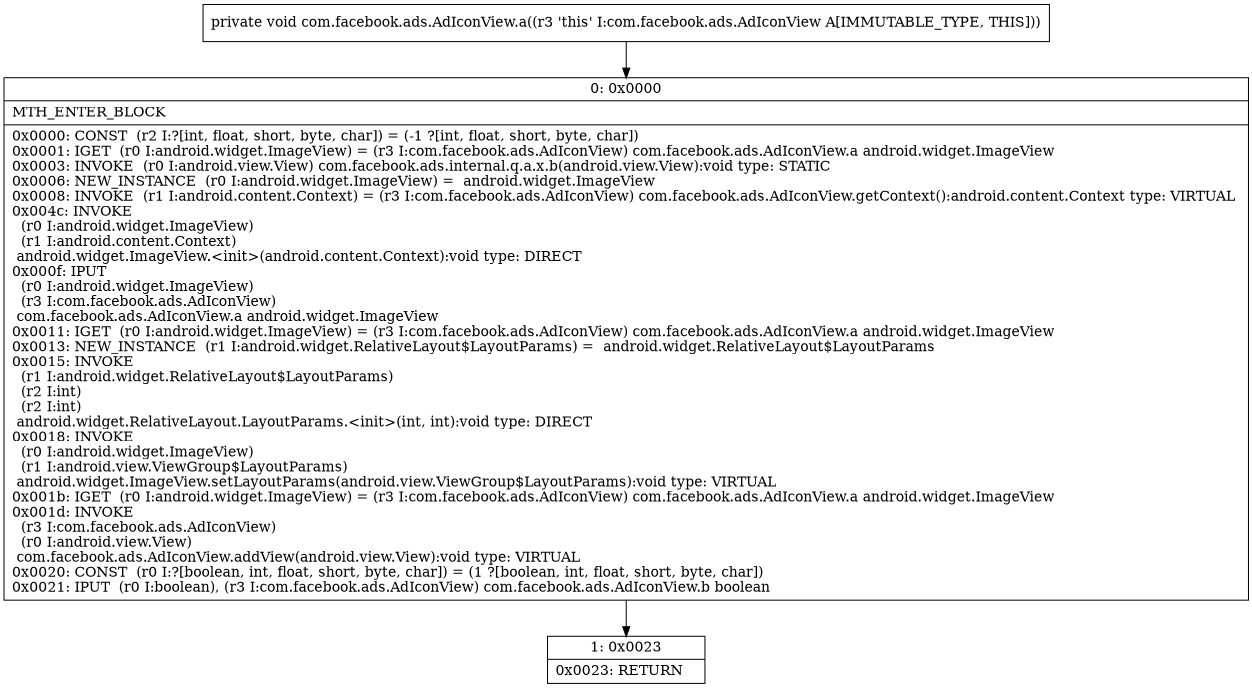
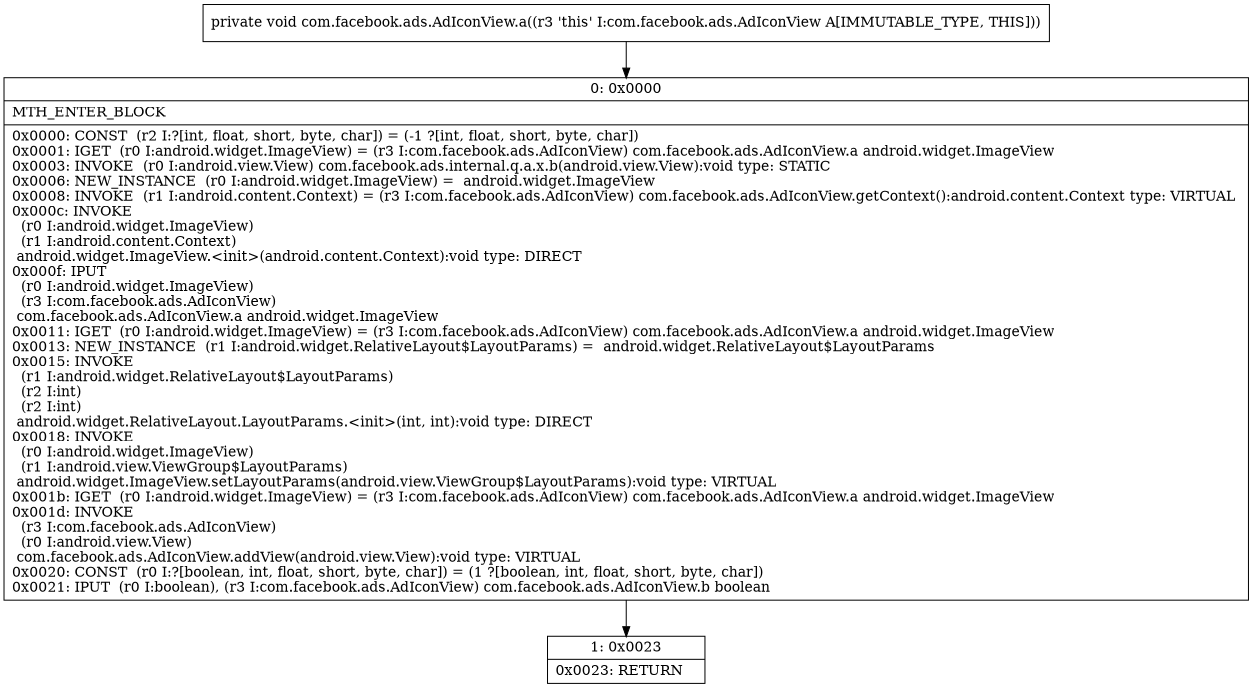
(77, 212) -> (77, 212)
